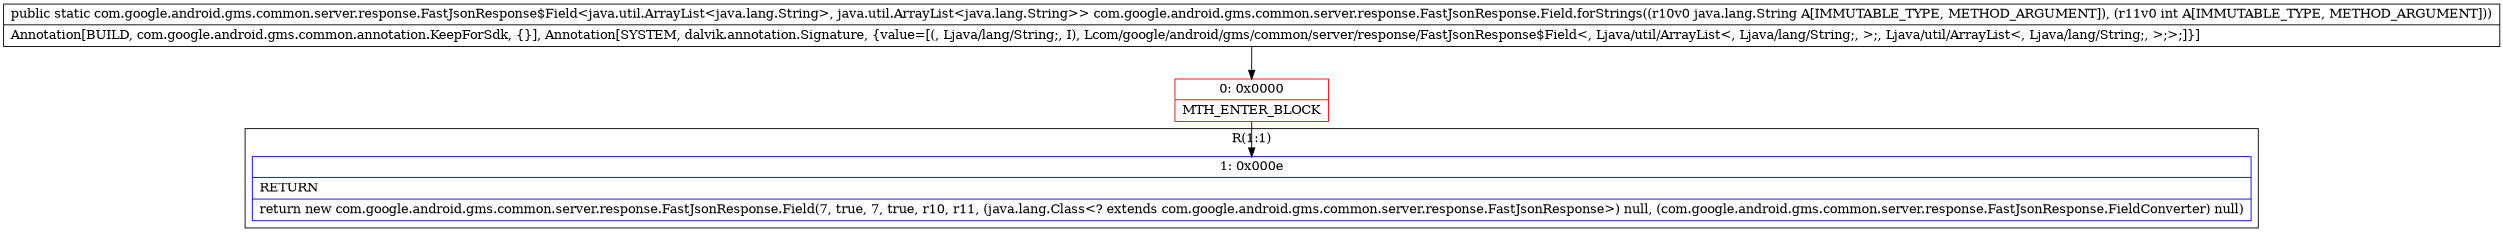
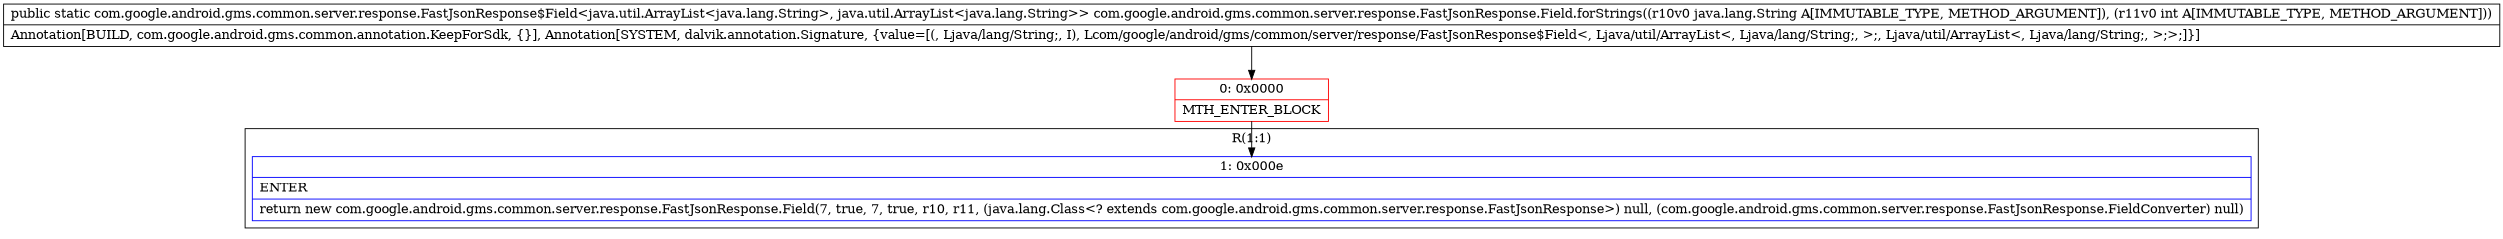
(289, 188) -> (283, 188)
